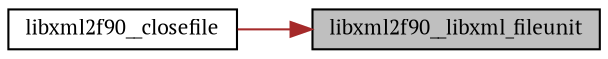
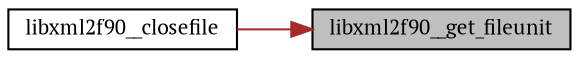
(456, 29) -> (441, 29)
